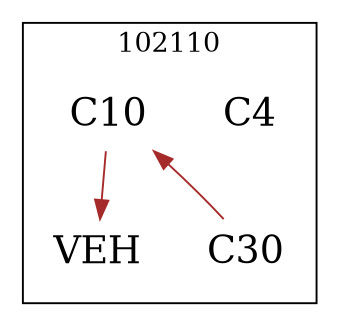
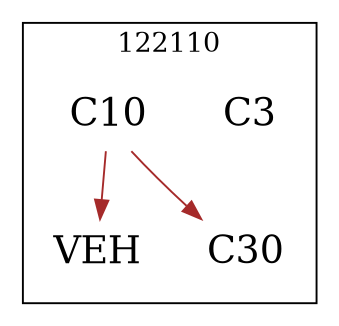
(170, 45) -> (170, 45)
(250, 116) -> (250, 116)
(197, 191) -> (158, 179)
